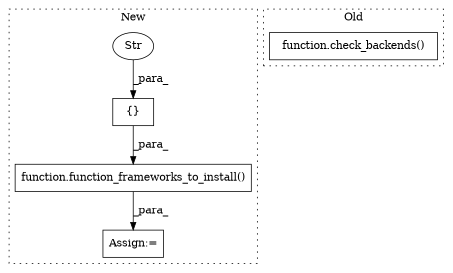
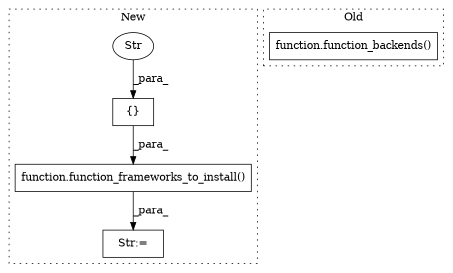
(353, 46) -> (353, 46)
(133, 244) -> (133, 244)
